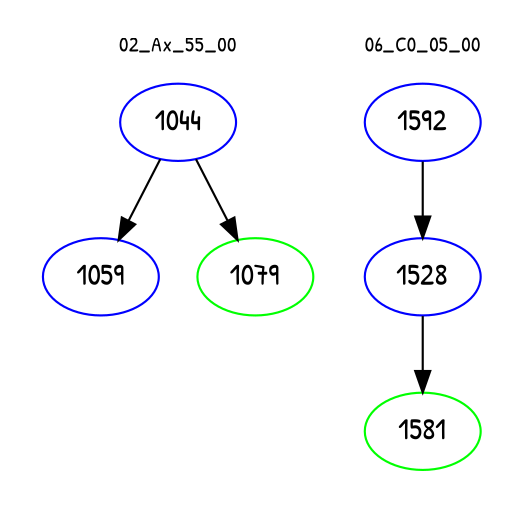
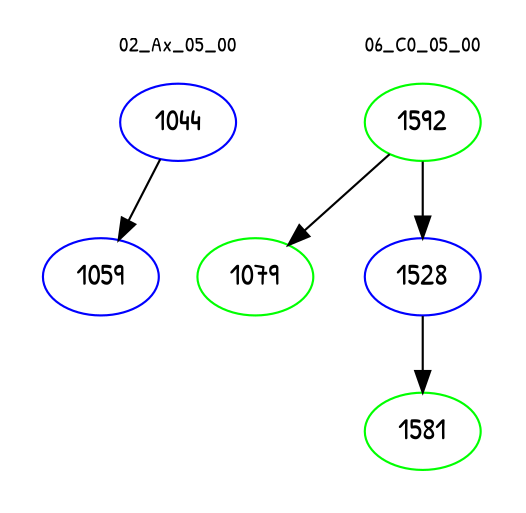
(178, 46) -> (178, 46)
(423, 122) -> (423, 122)
(212, 190) -> (362, 179)
